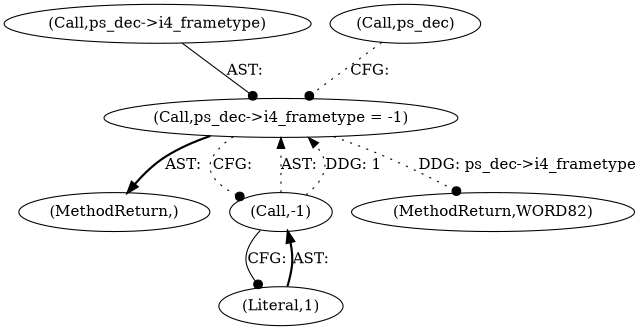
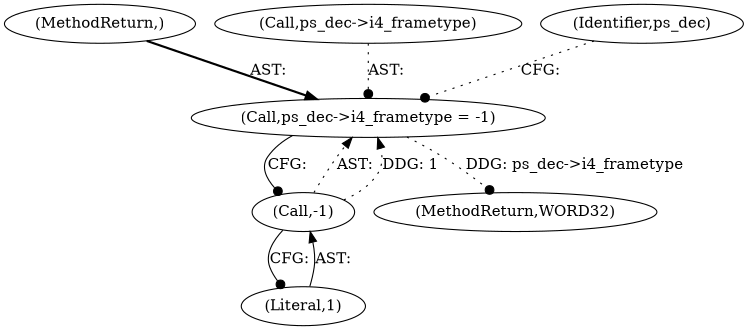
(405, 24) -> (642, 24)
(216, 68) -> (368, 66)
(169, 155) -> (226, 68)
(210, 167) -> (267, 158)
(493, 212) -> (515, 212)
(292, 265) -> (314, 265)
